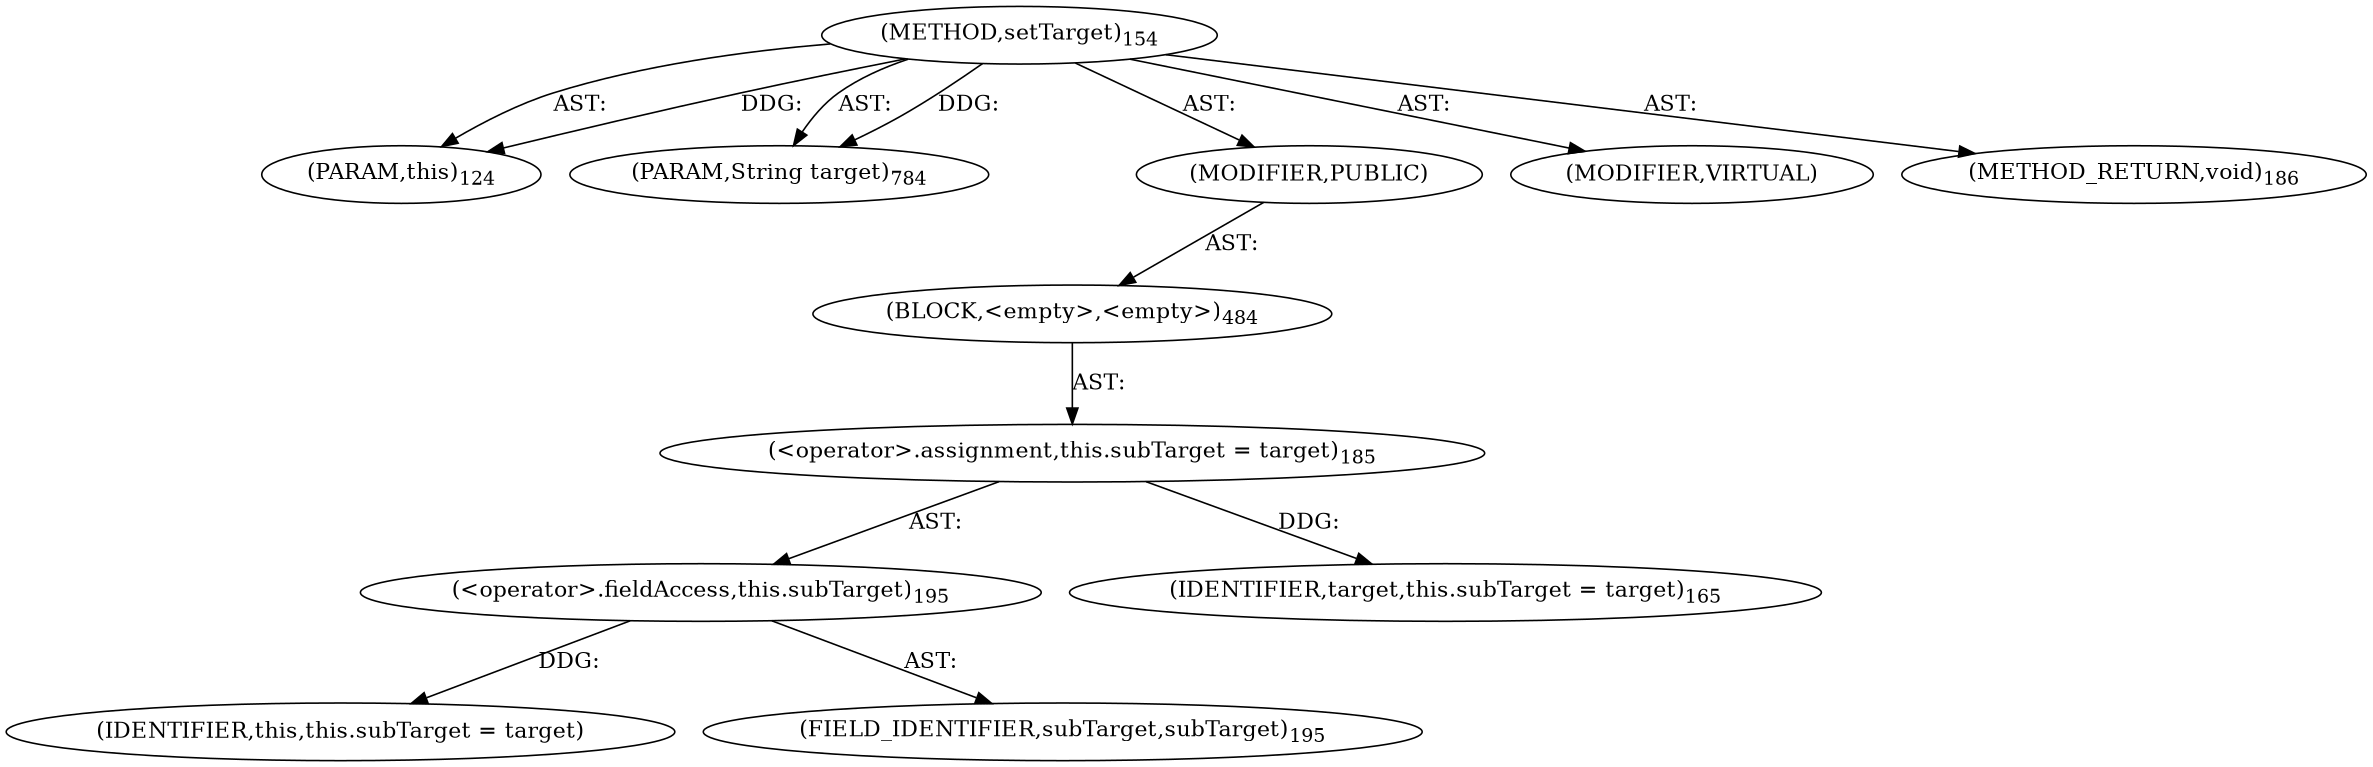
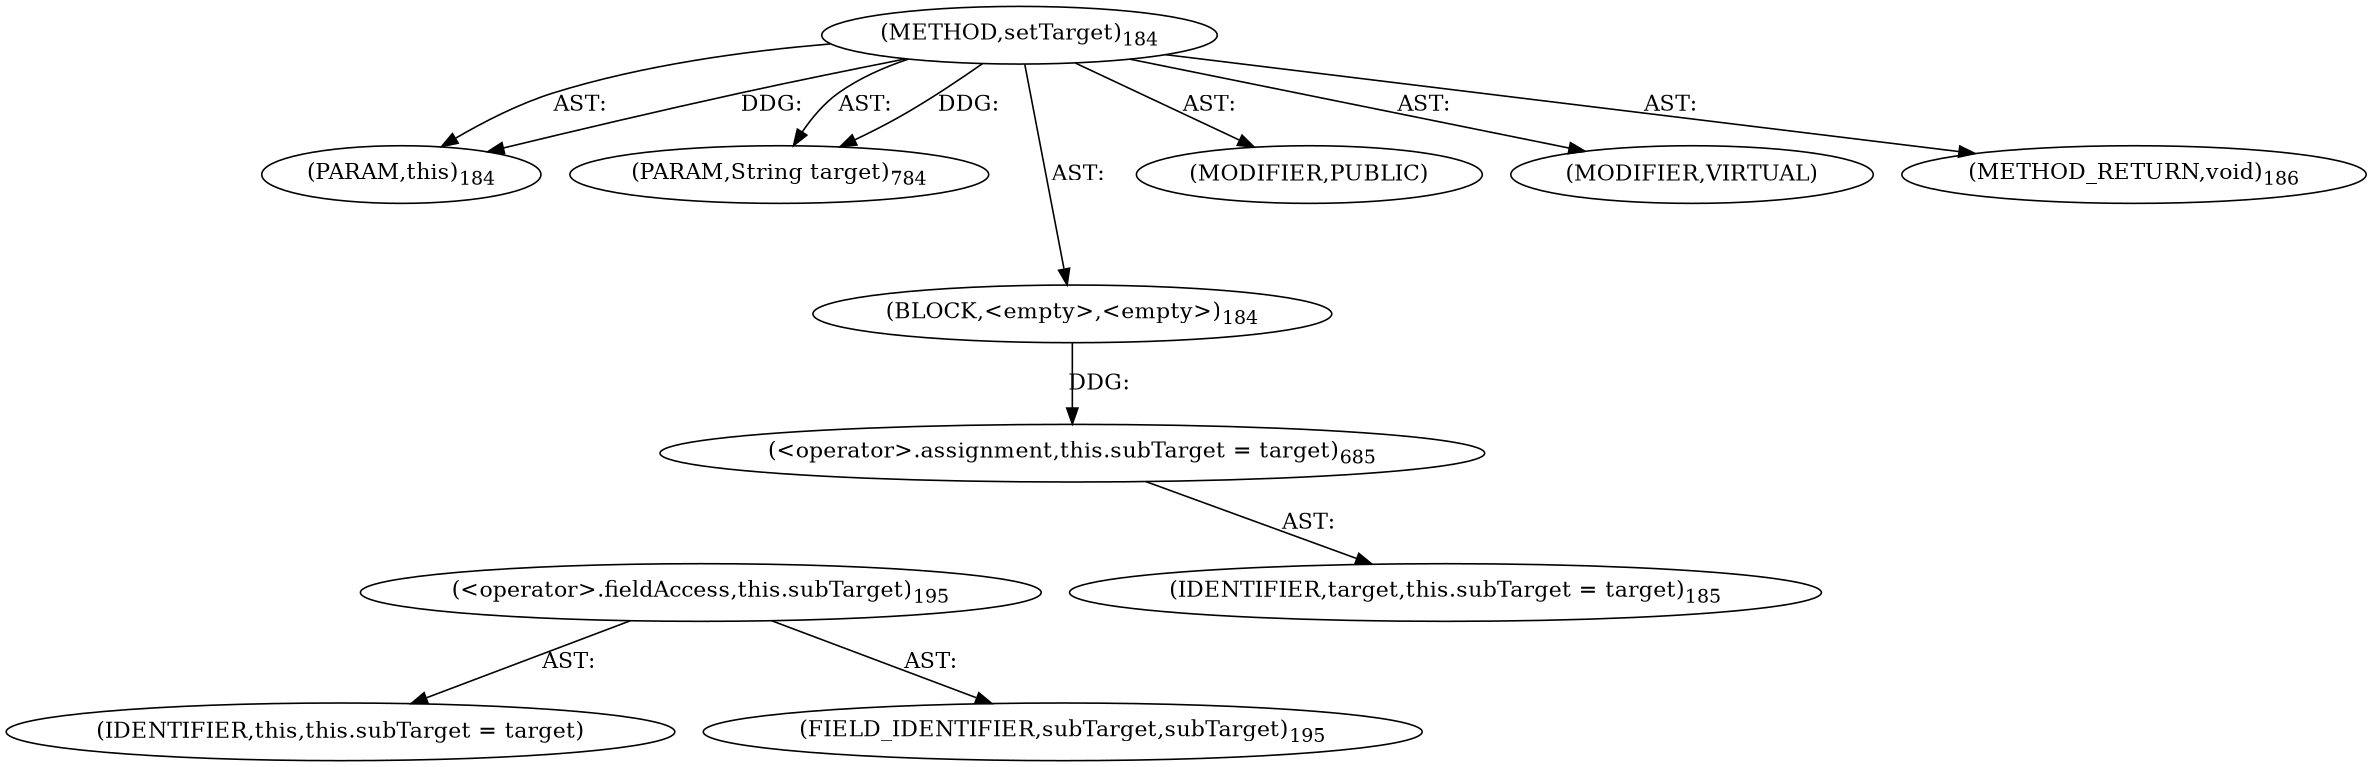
(1140, 33) -> (1140, 33)
(477, 172) -> (477, 172)
(1199, 240) -> (1044, 166)
(1240, 311) -> (1240, 311)
(1103, 384) -> (1103, 384)
(1358, 451) -> (1358, 451)
(894, 520) -> none
(1313, 523) -> (1313, 523)
(1703, 590) -> (1703, 590)
(573, 662) -> (573, 662)
